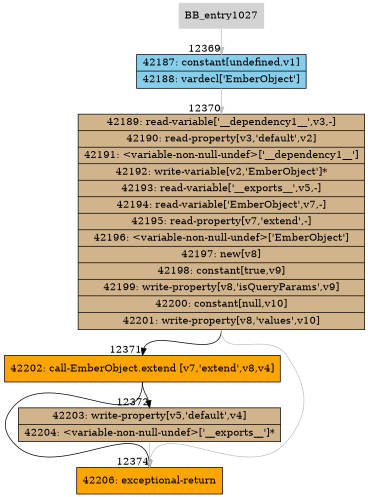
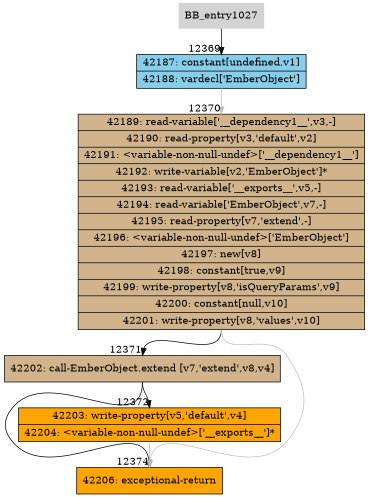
(221, 38) -> (221, 38)
(142, 369) -> (142, 369)
(150, 425) -> (150, 425)
